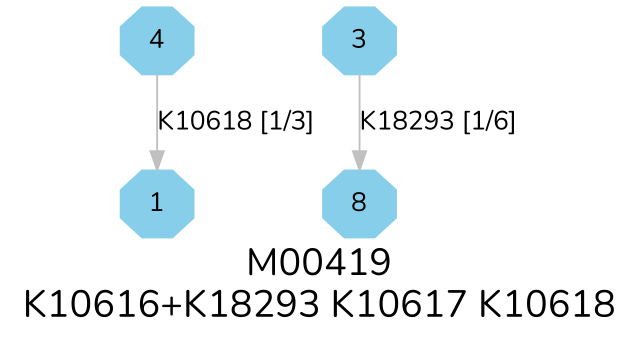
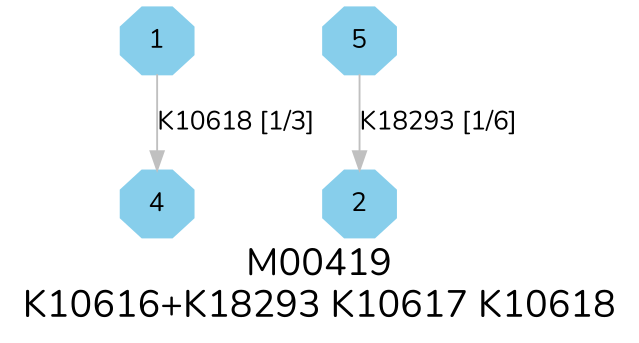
(360, 41) -> (360, 41)
(157, 113) -> (157, 113)
(360, 204) -> (360, 204)
